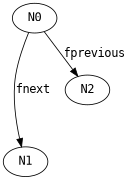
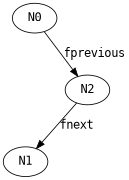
(15, 85) -> (59, 123)
